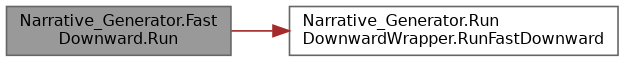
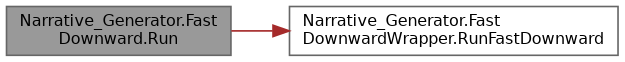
(454, 31) -> (454, 31)
